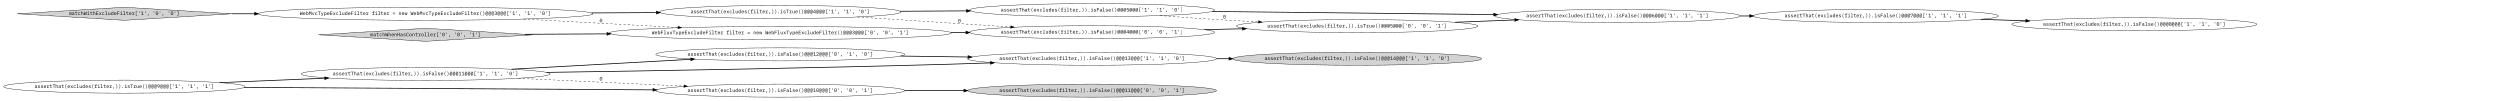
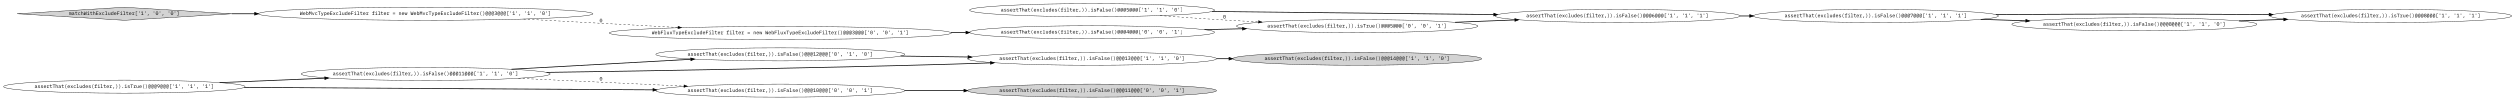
(780, 12) -> none
none -> (2391, 16)
(426, 35) -> none
